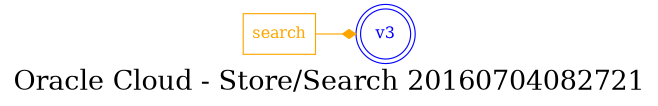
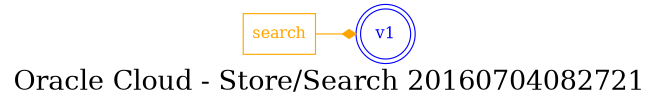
(386, 34) -> (386, 34)
